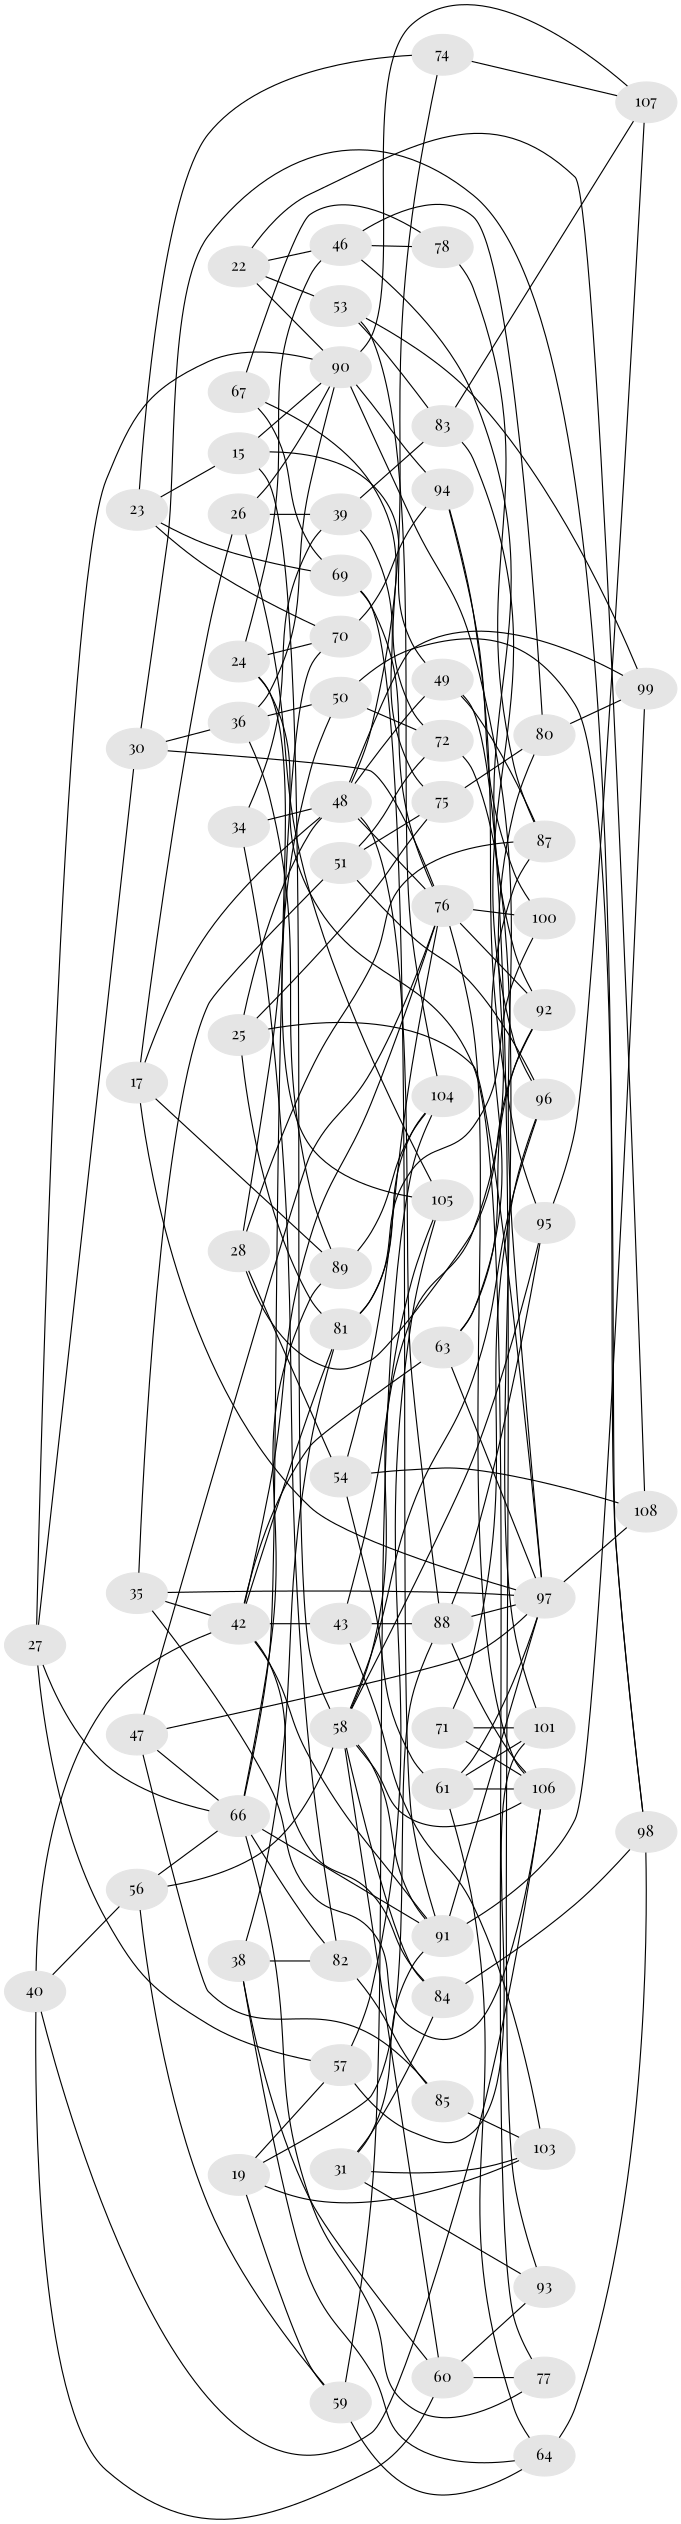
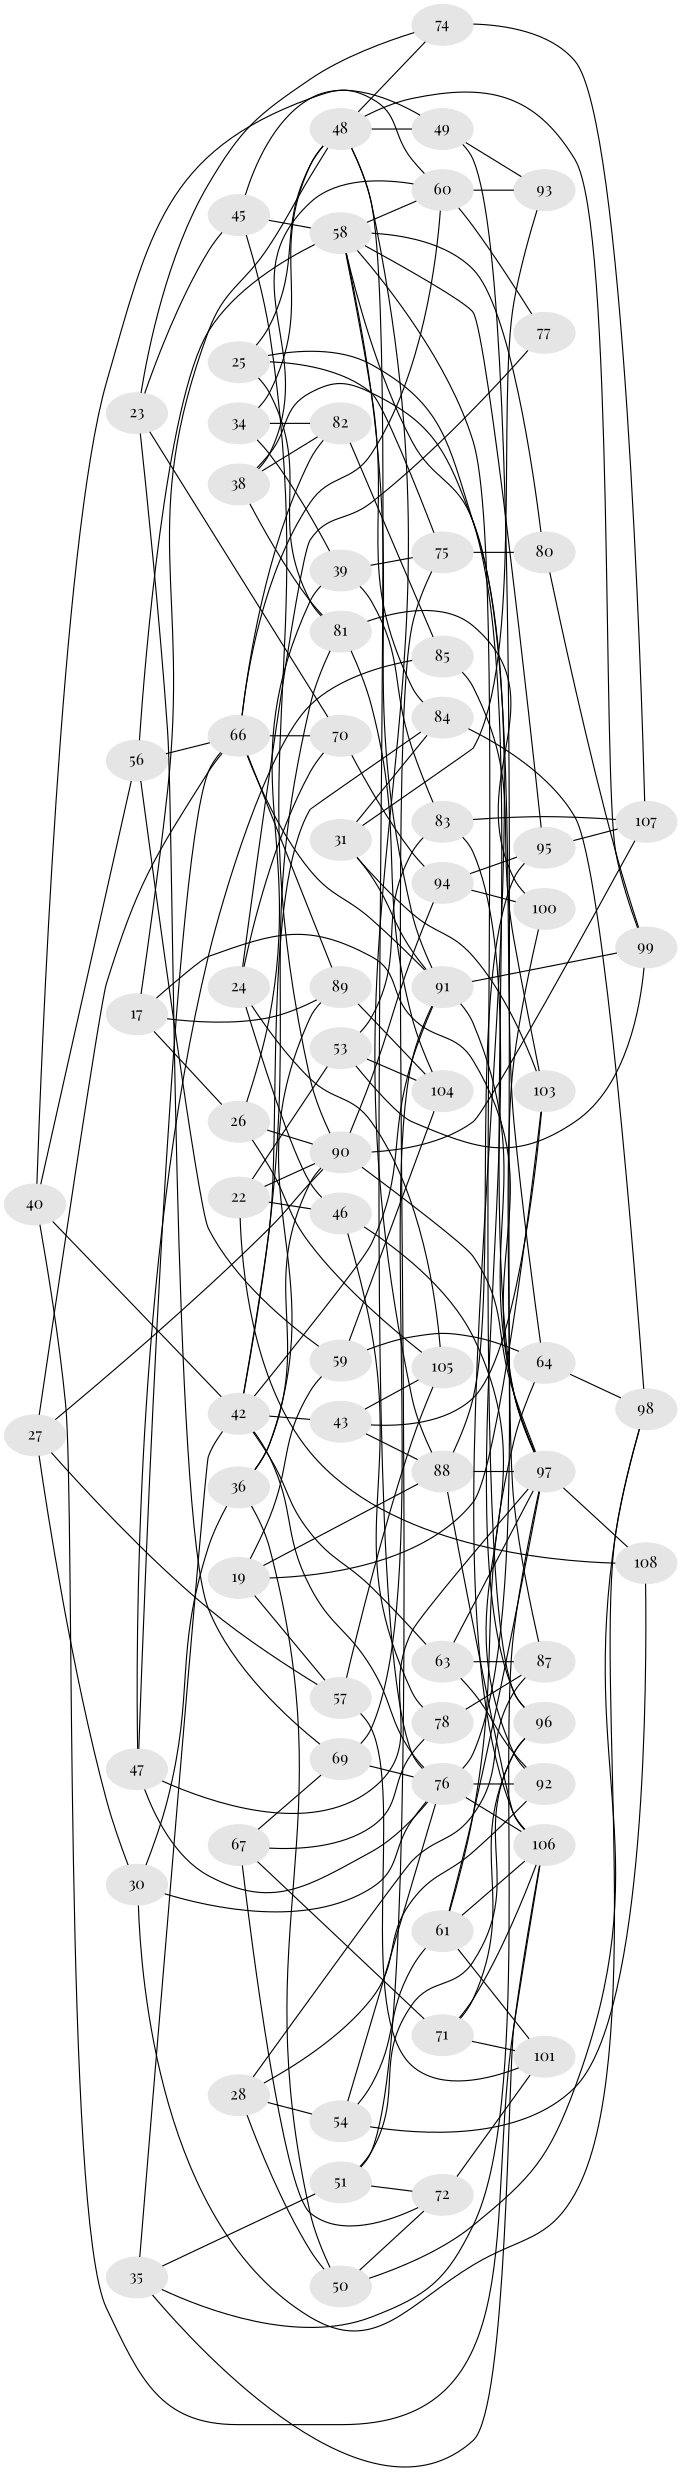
(515, 404) -> none
(239, 453) -> (239, 215)
none -> (341, 1940)
(339, 2256) -> (354, 471)
